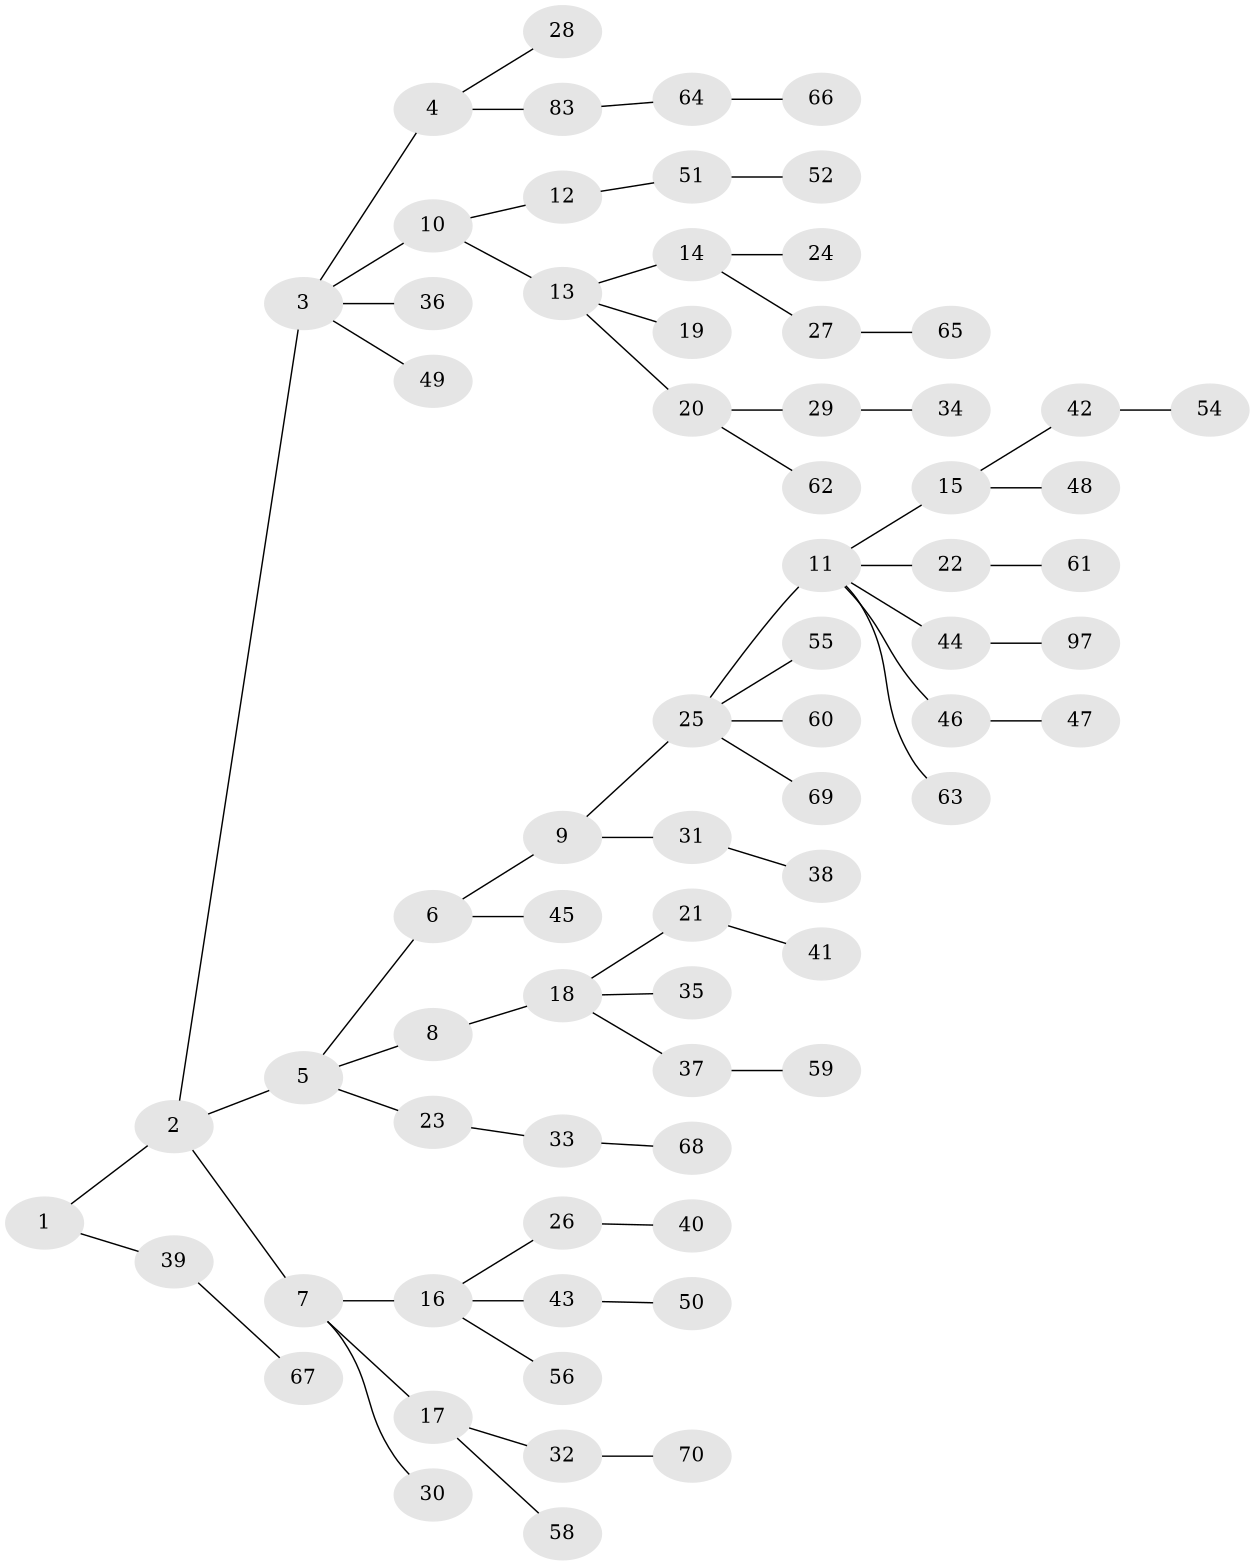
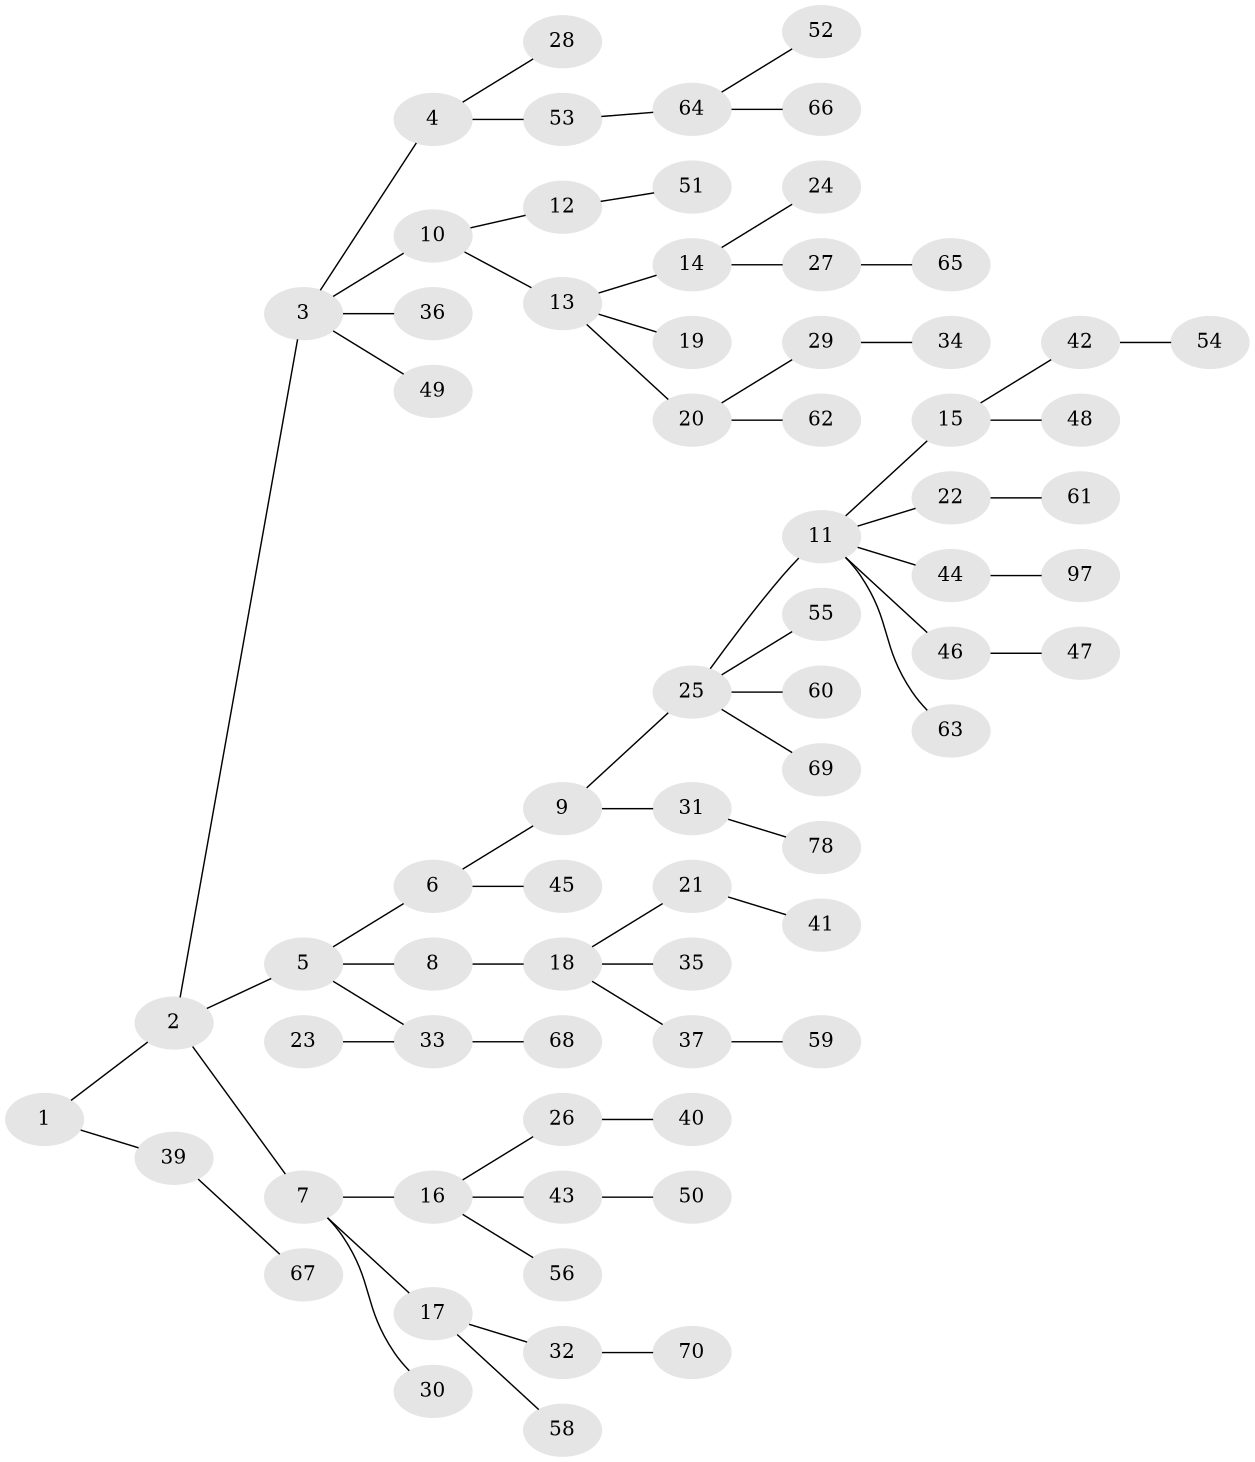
(563, 109) -> (563, 119)
(757, 177) -> (757, 70)
(822, 876) -> (822, 848)
(368, 1100) -> (368, 1003)
